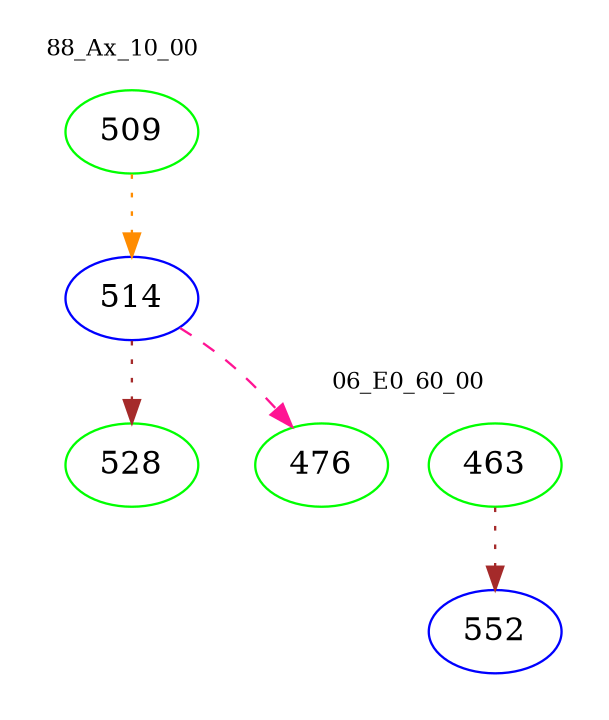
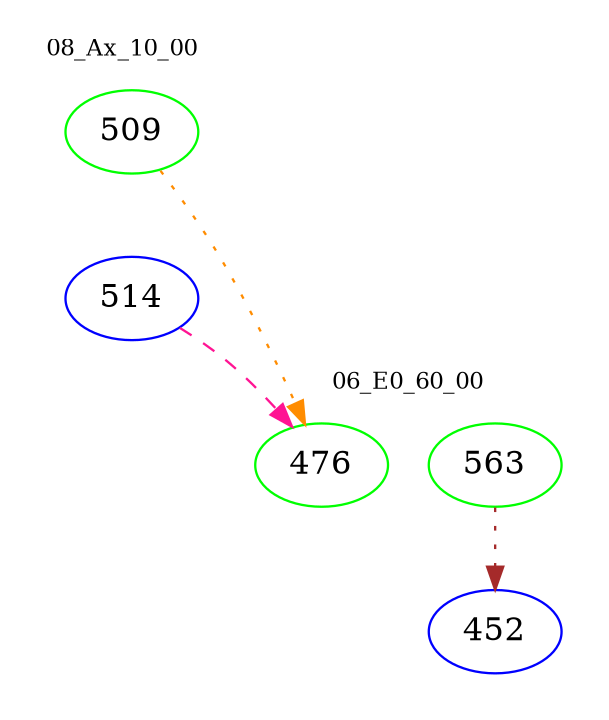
(123, 50) -> (123, 50)
(132, 204) -> (235, 283)
(132, 465) -> none
(495, 465) -> (495, 465)
(495, 632) -> (495, 632)
